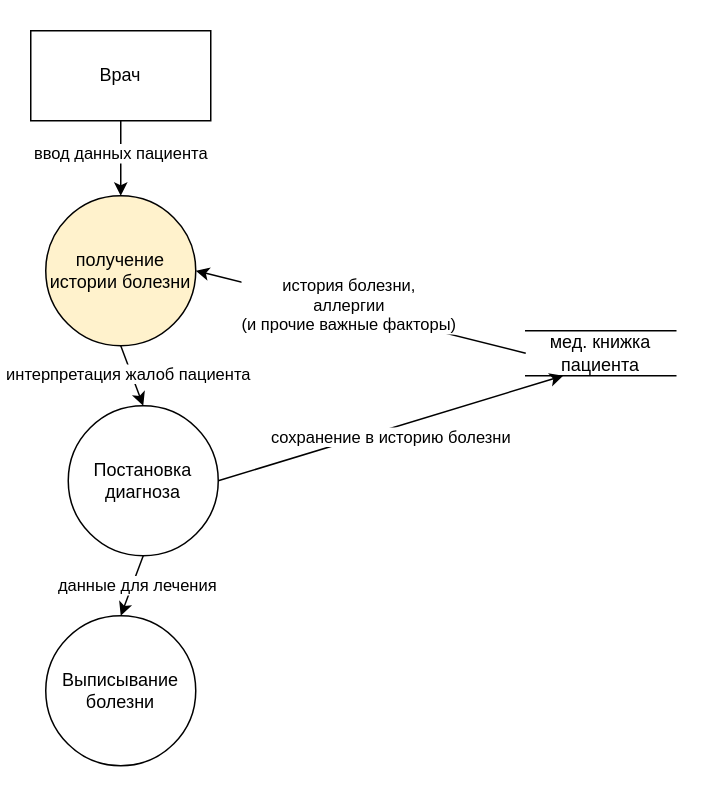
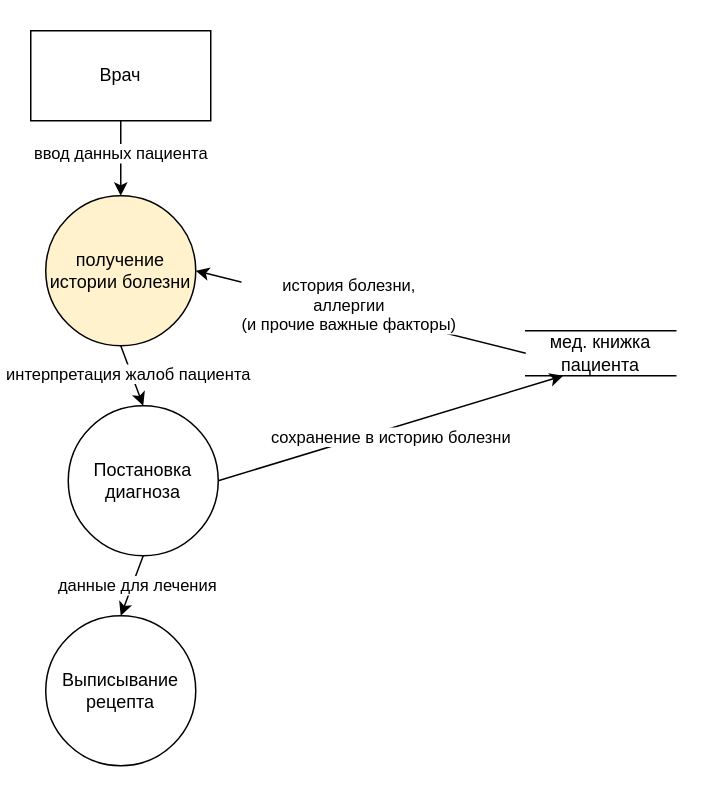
(121, 691) -> (121, 691)
